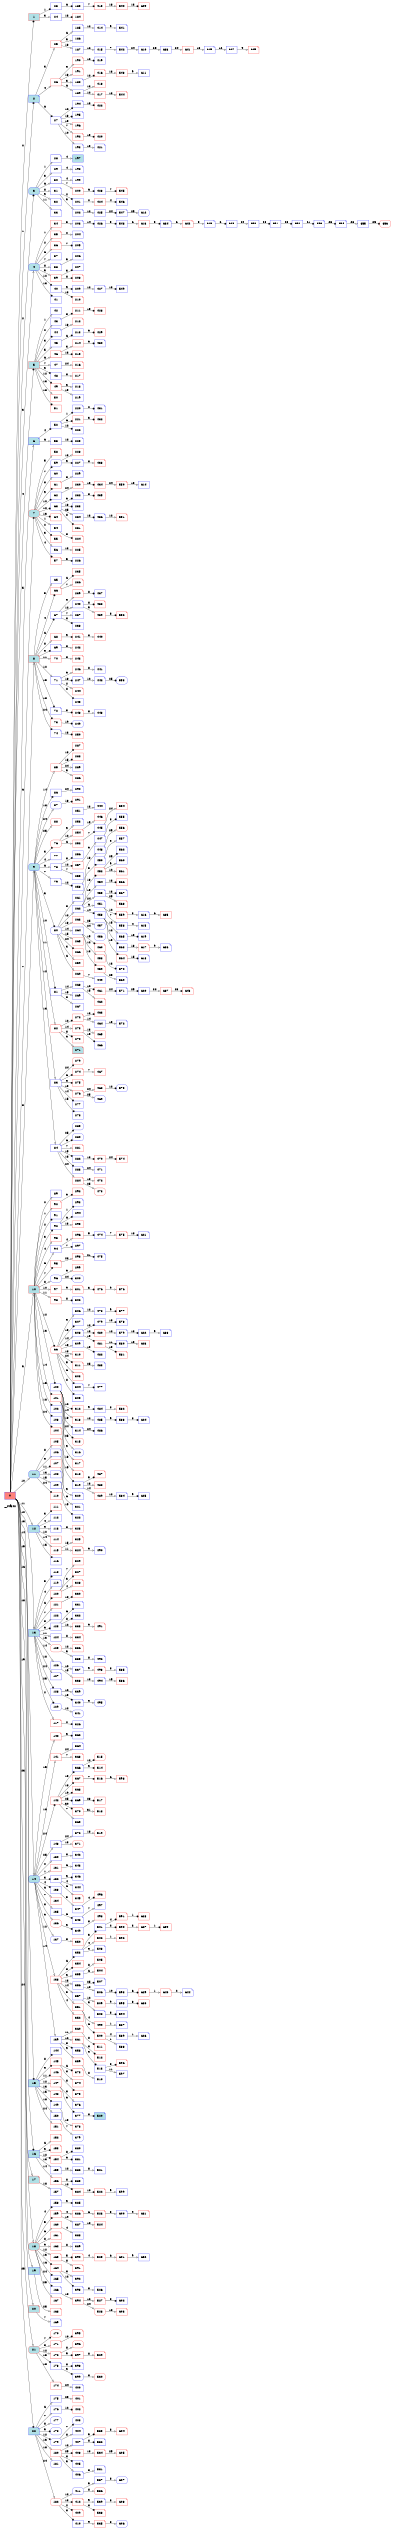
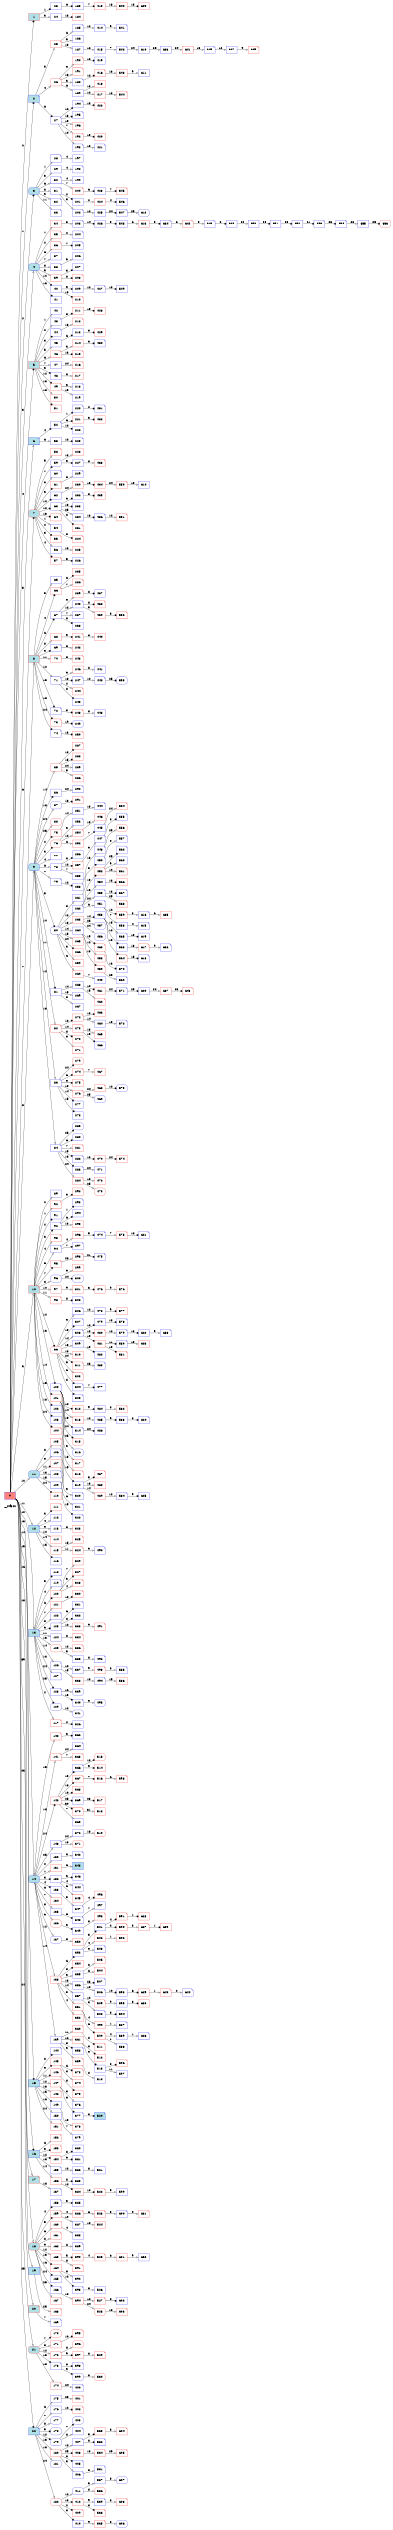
(78, 158) -> (78, 158)
none -> (56, 833)
(88, 912) -> (88, 918)
(78, 1050) -> (78, 1050)
(23, 1660) -> (23, 1660)
(78, 1866) -> (78, 1866)
